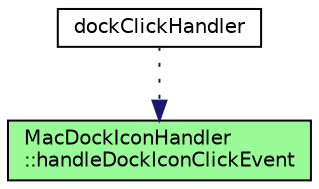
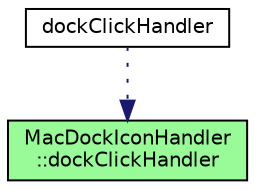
(159, 150) -> (128, 150)
